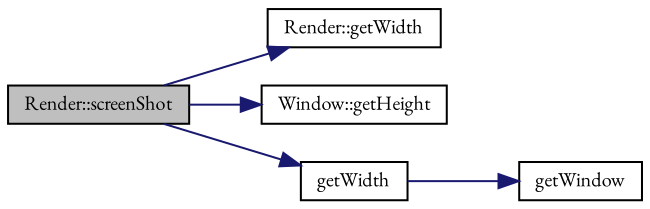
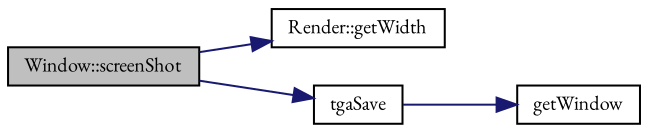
(99, 105) -> (104, 66)
(354, 105) -> none
(354, 181) -> (358, 105)
